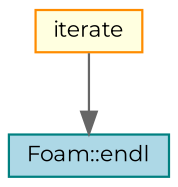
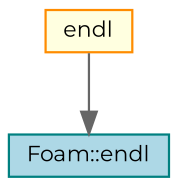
(89, 31) -> (89, 31)
